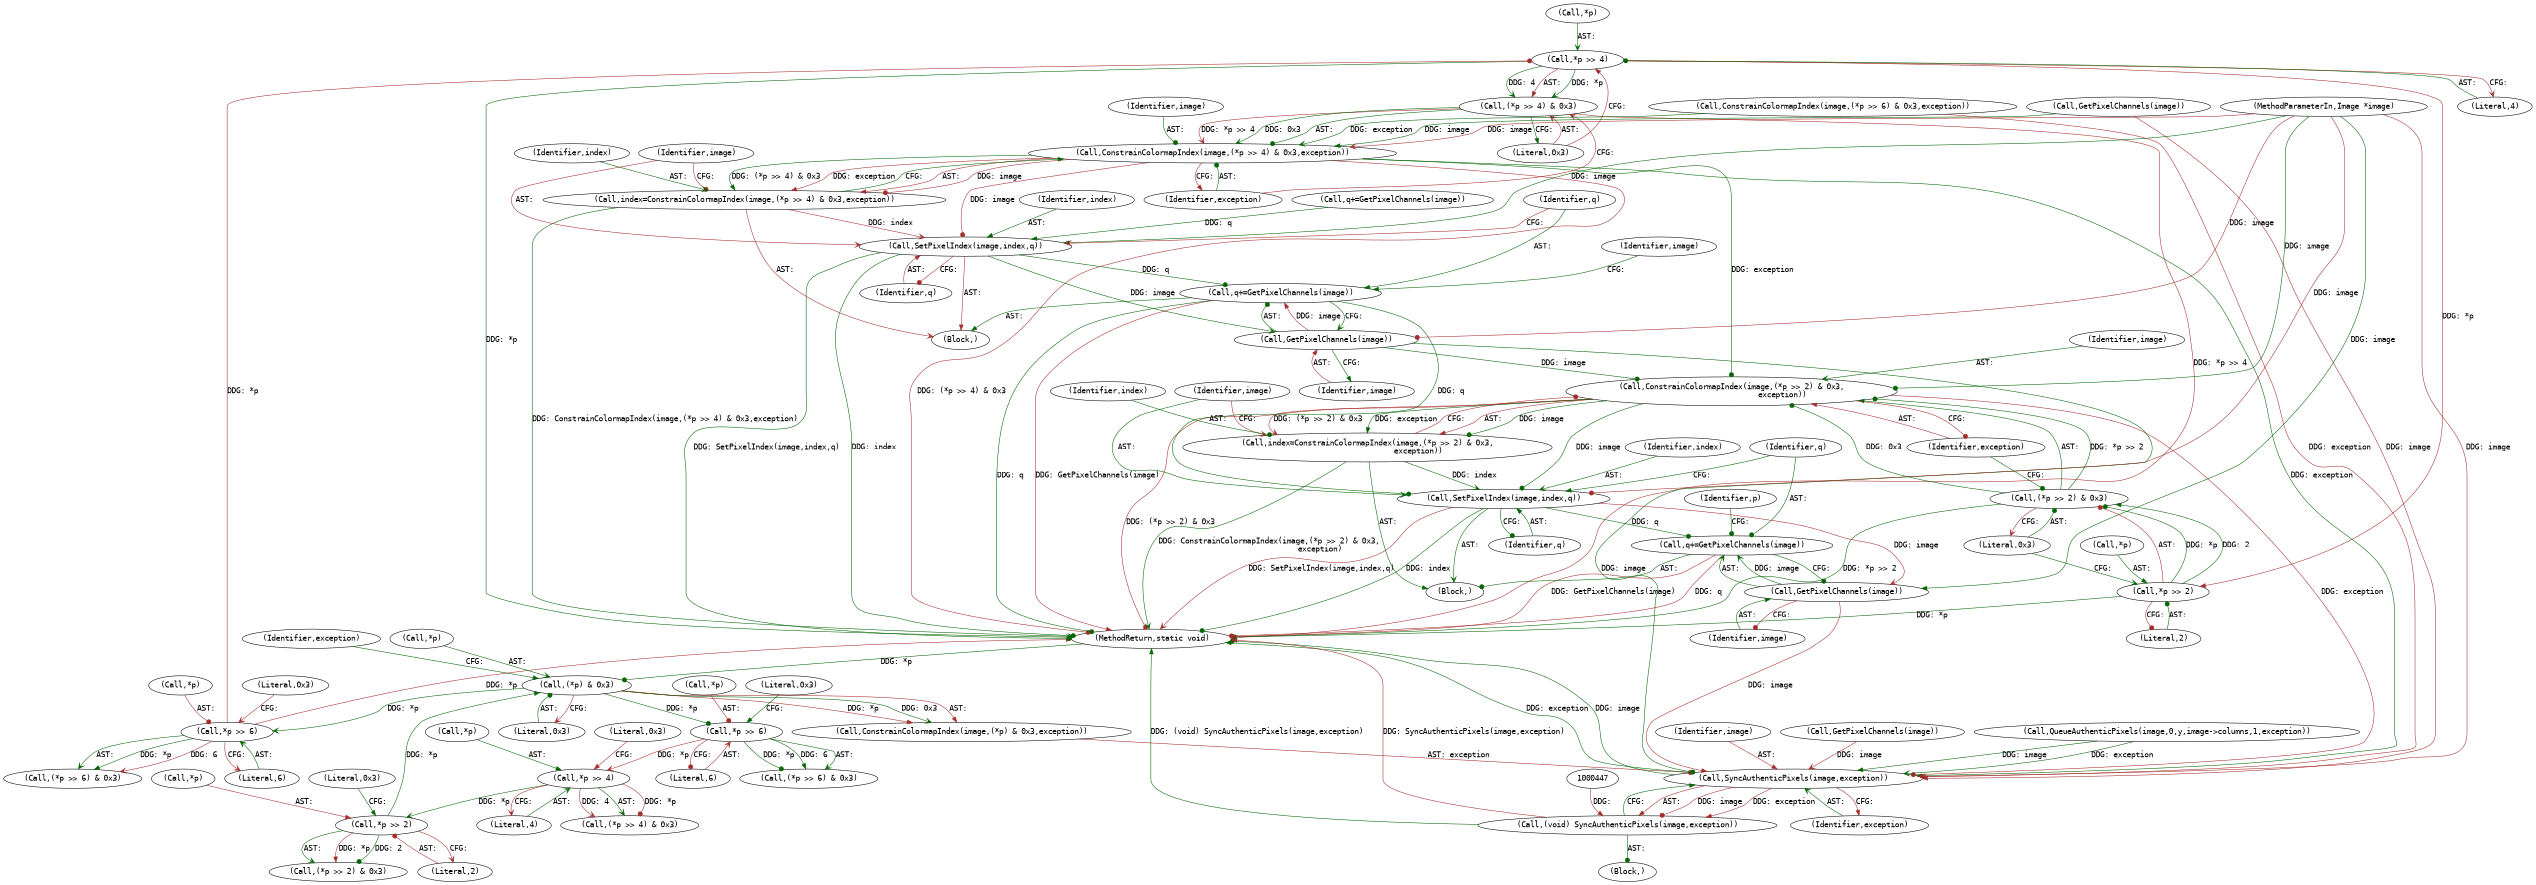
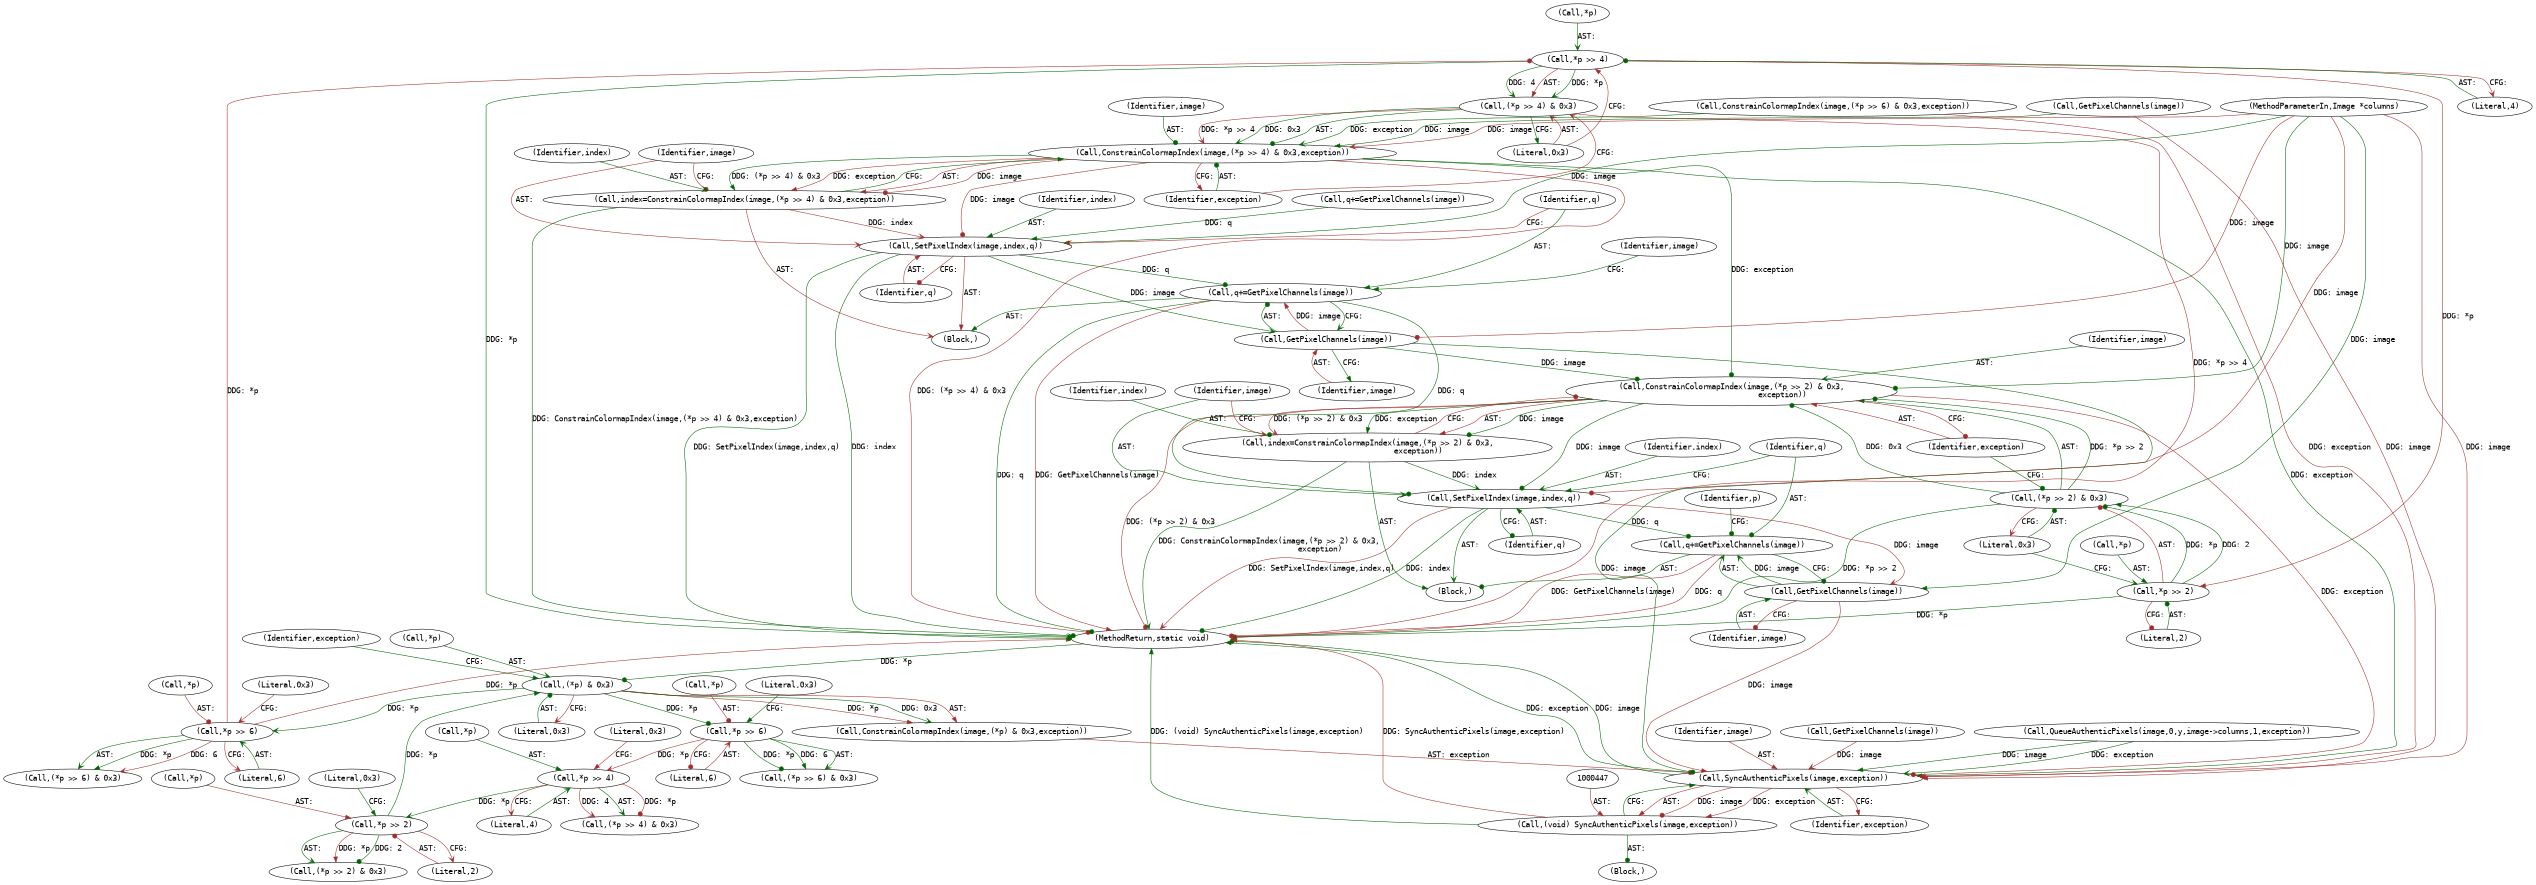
(2324, 107) -> (2324, 107)
(1604, 802) -> (1604, 802)
